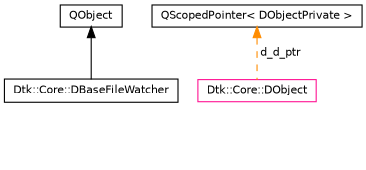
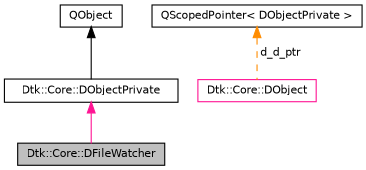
(91, 91) -> (91, 91)
none -> (91, 154)
